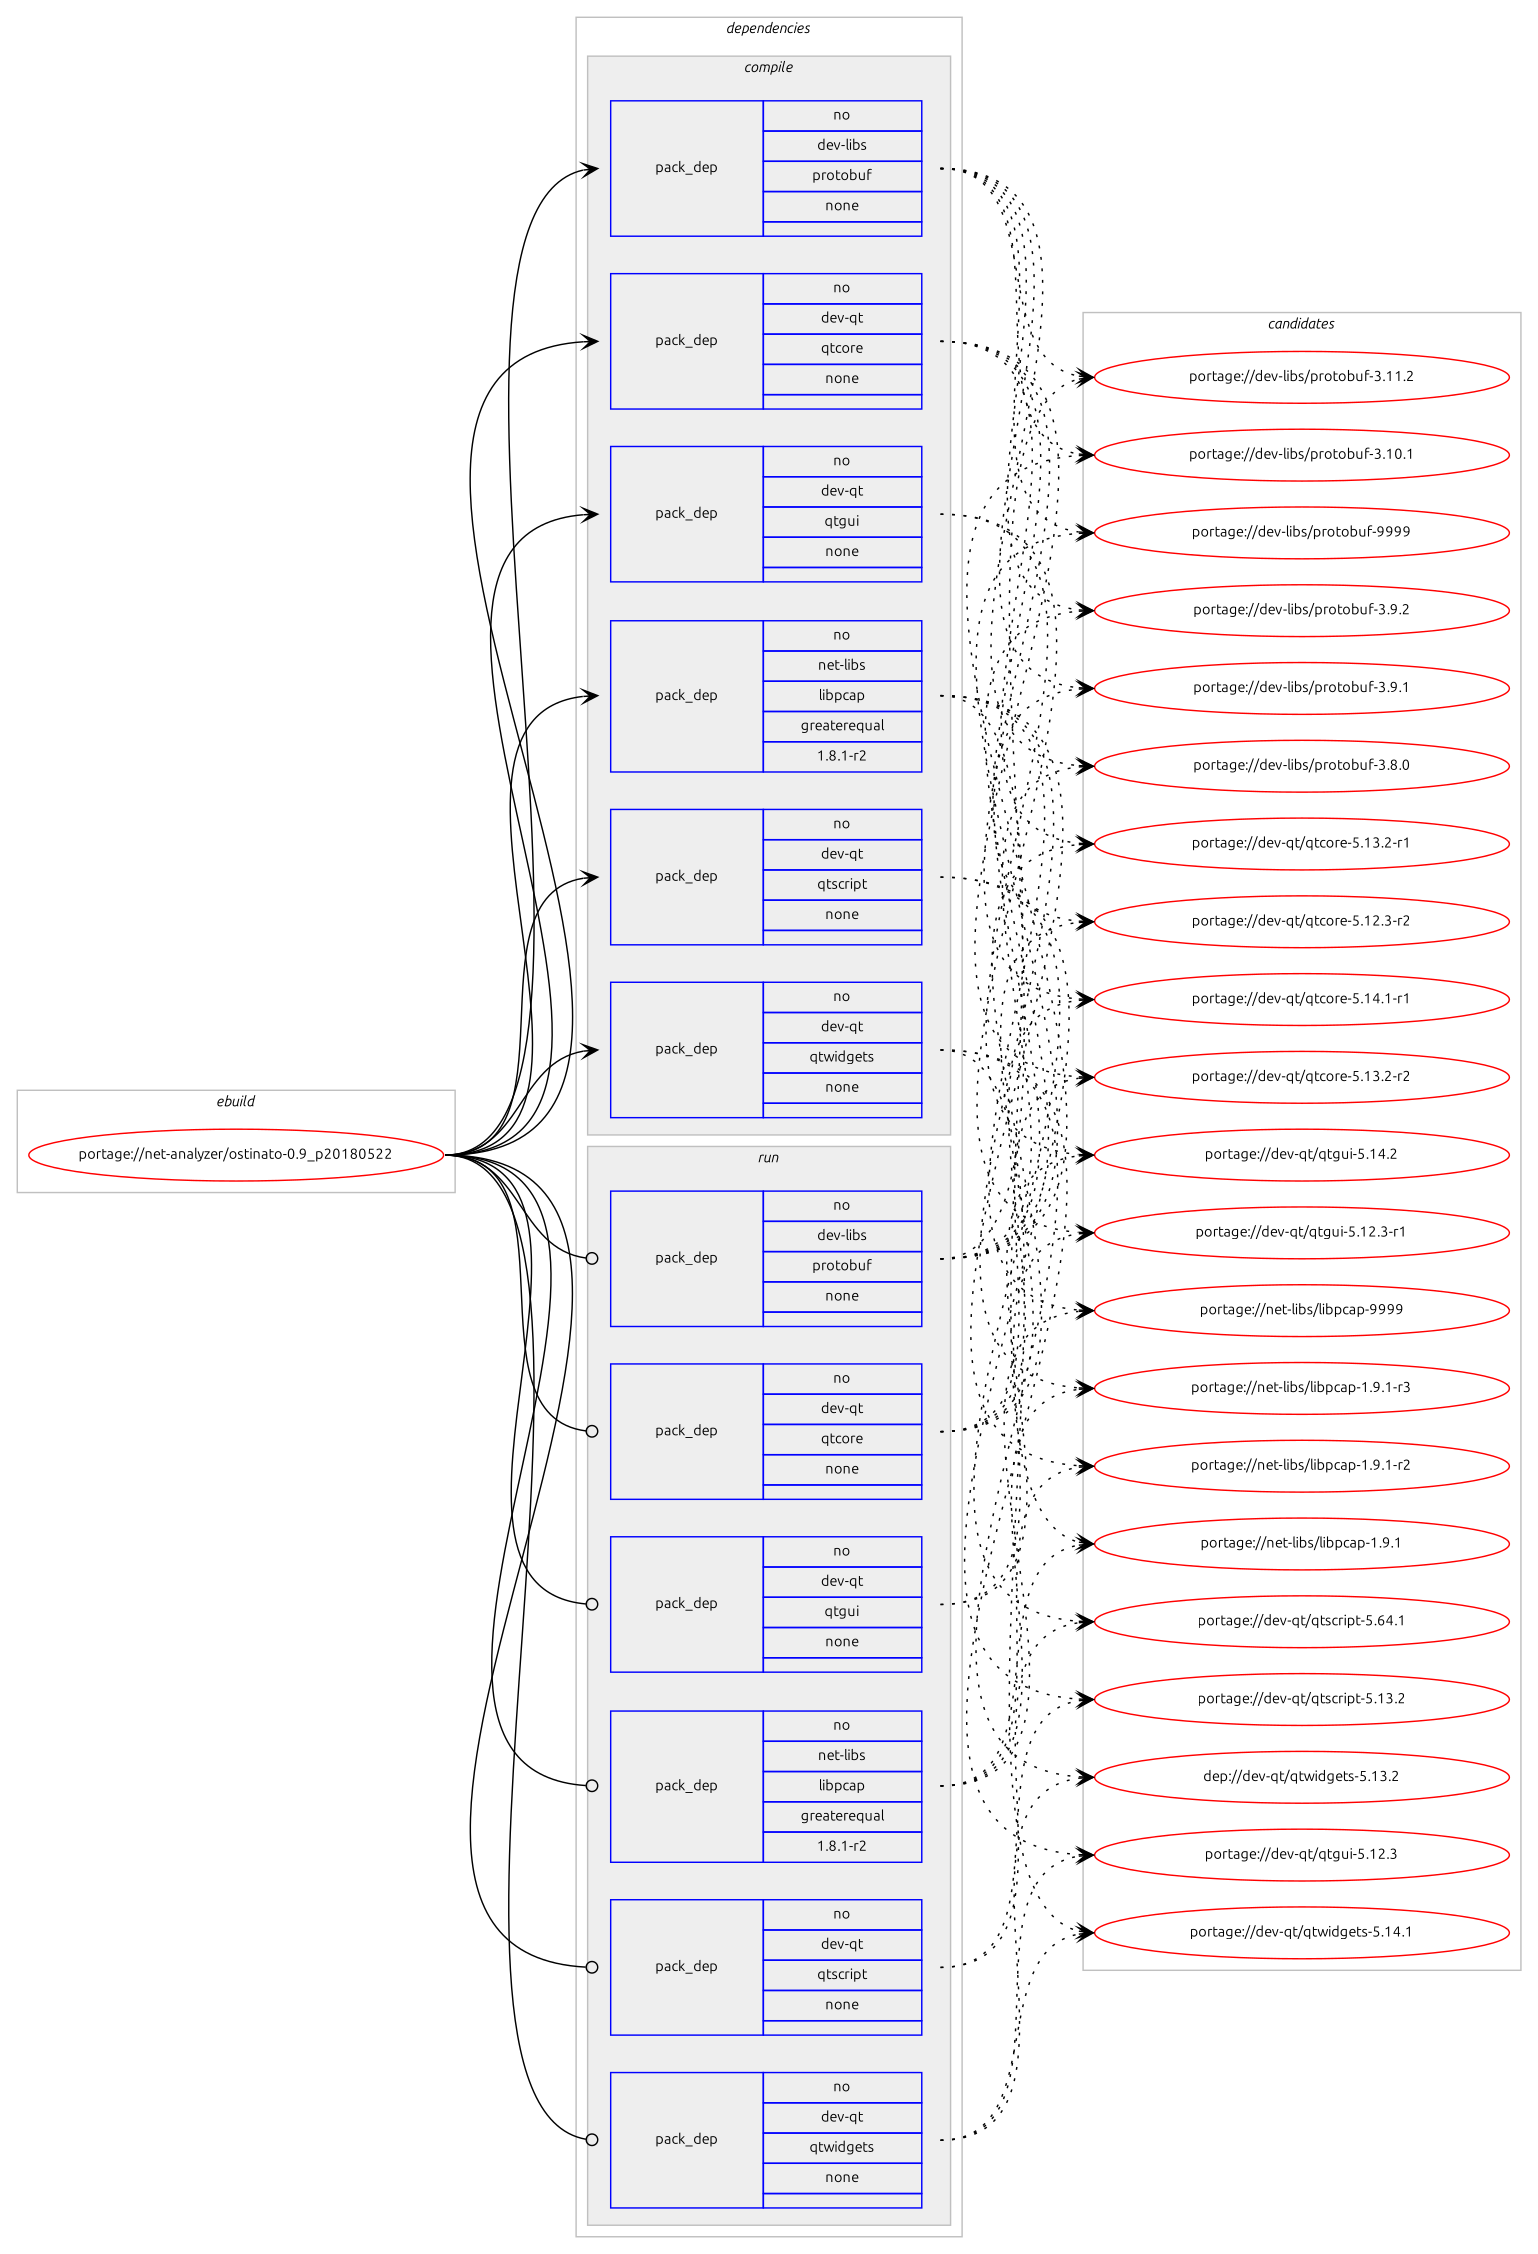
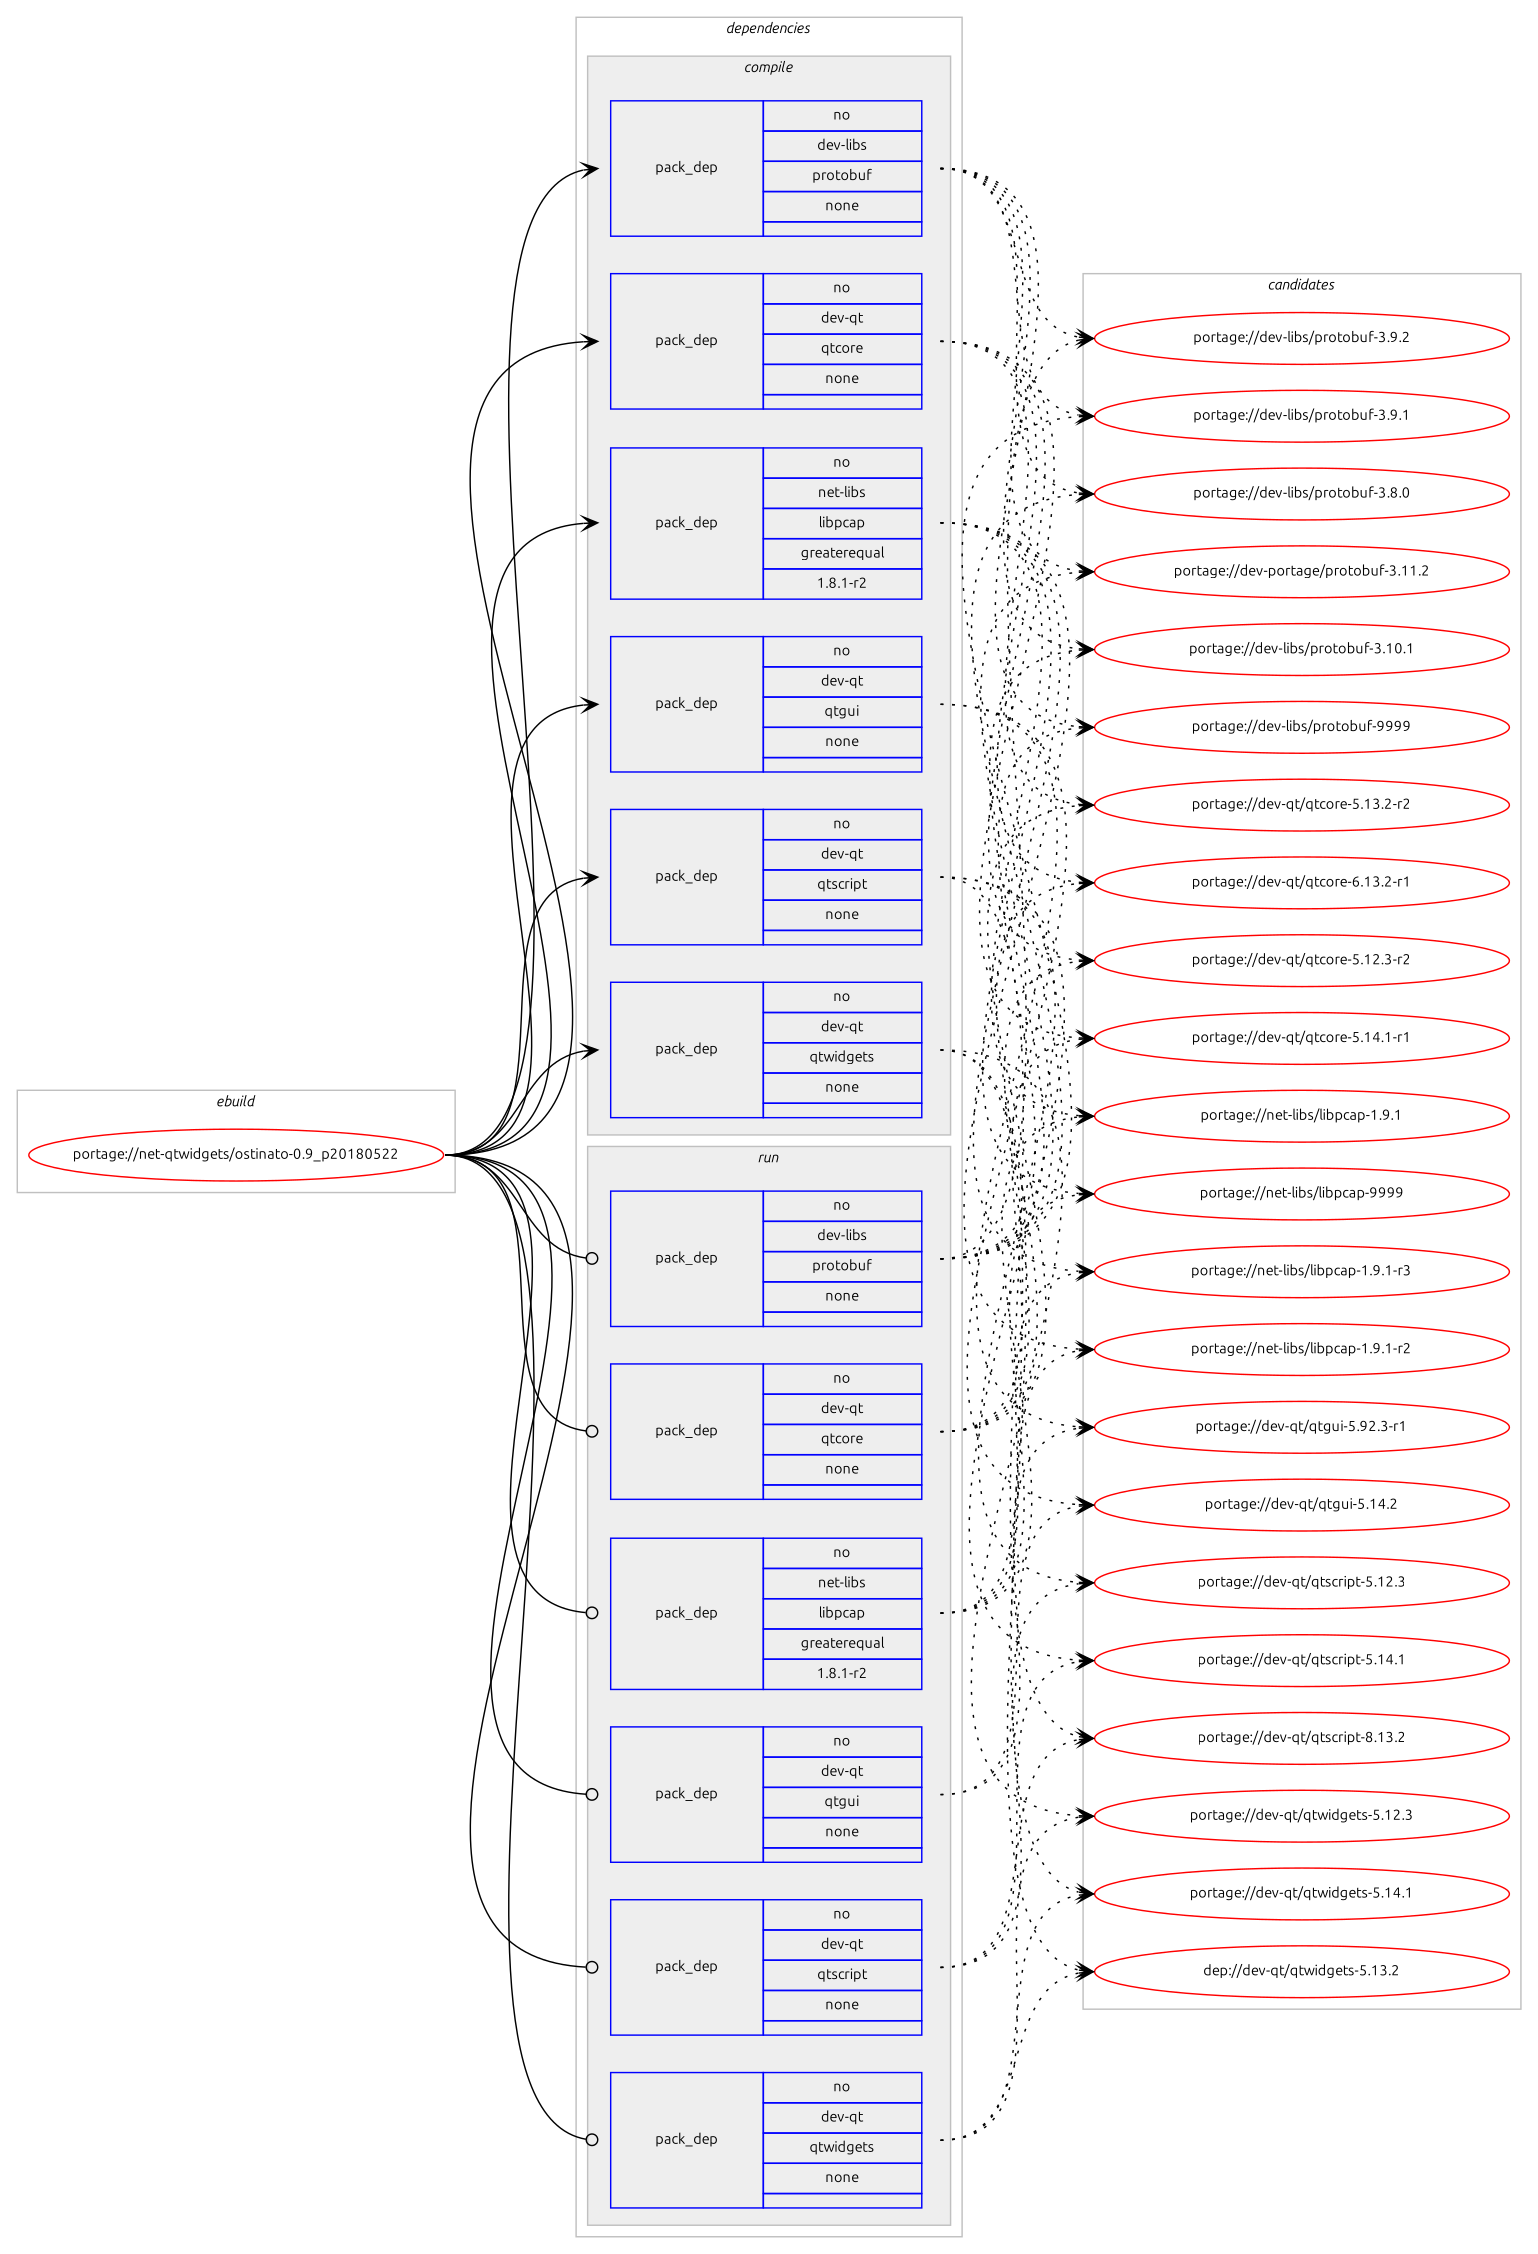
(1302, 377) -> (1302, 572)
(1302, 844) -> (1302, 883)
(236, 1155) -> (236, 1155)
(1302, 1233) -> (1302, 1427)
none -> (1302, 1583)
(1302, 1622) -> (1302, 1661)
(1302, 1700) -> (1302, 1738)
(1302, 1855) -> (1302, 1816)
